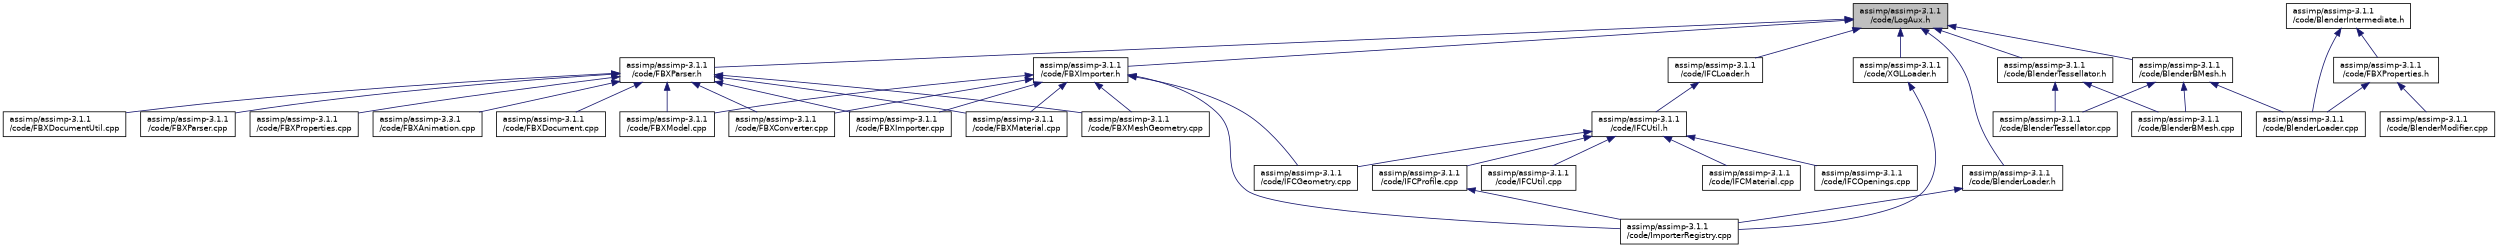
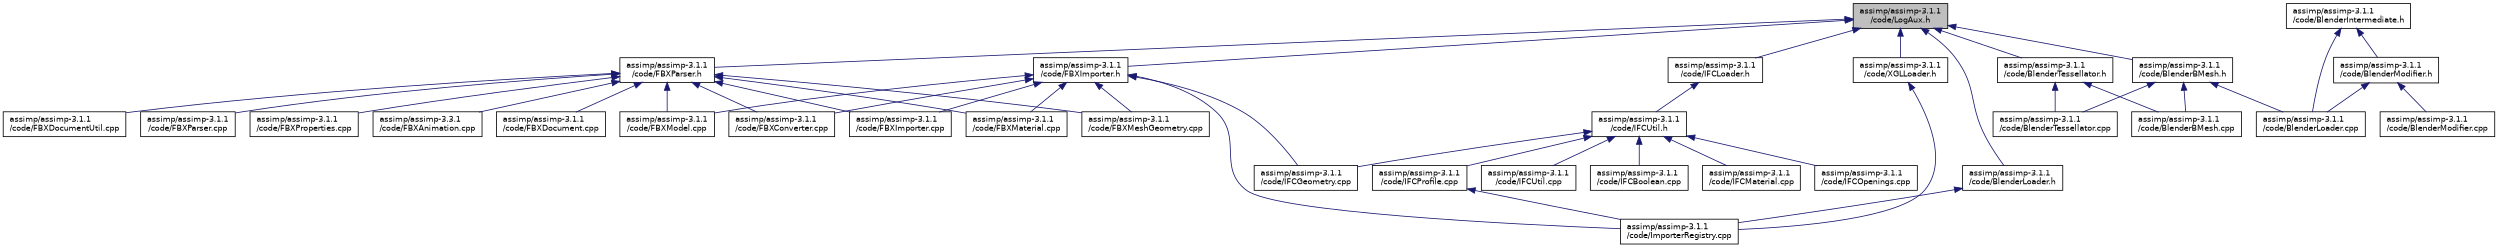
(2386, 70) -> (2386, 70)
none -> (1639, 178)
